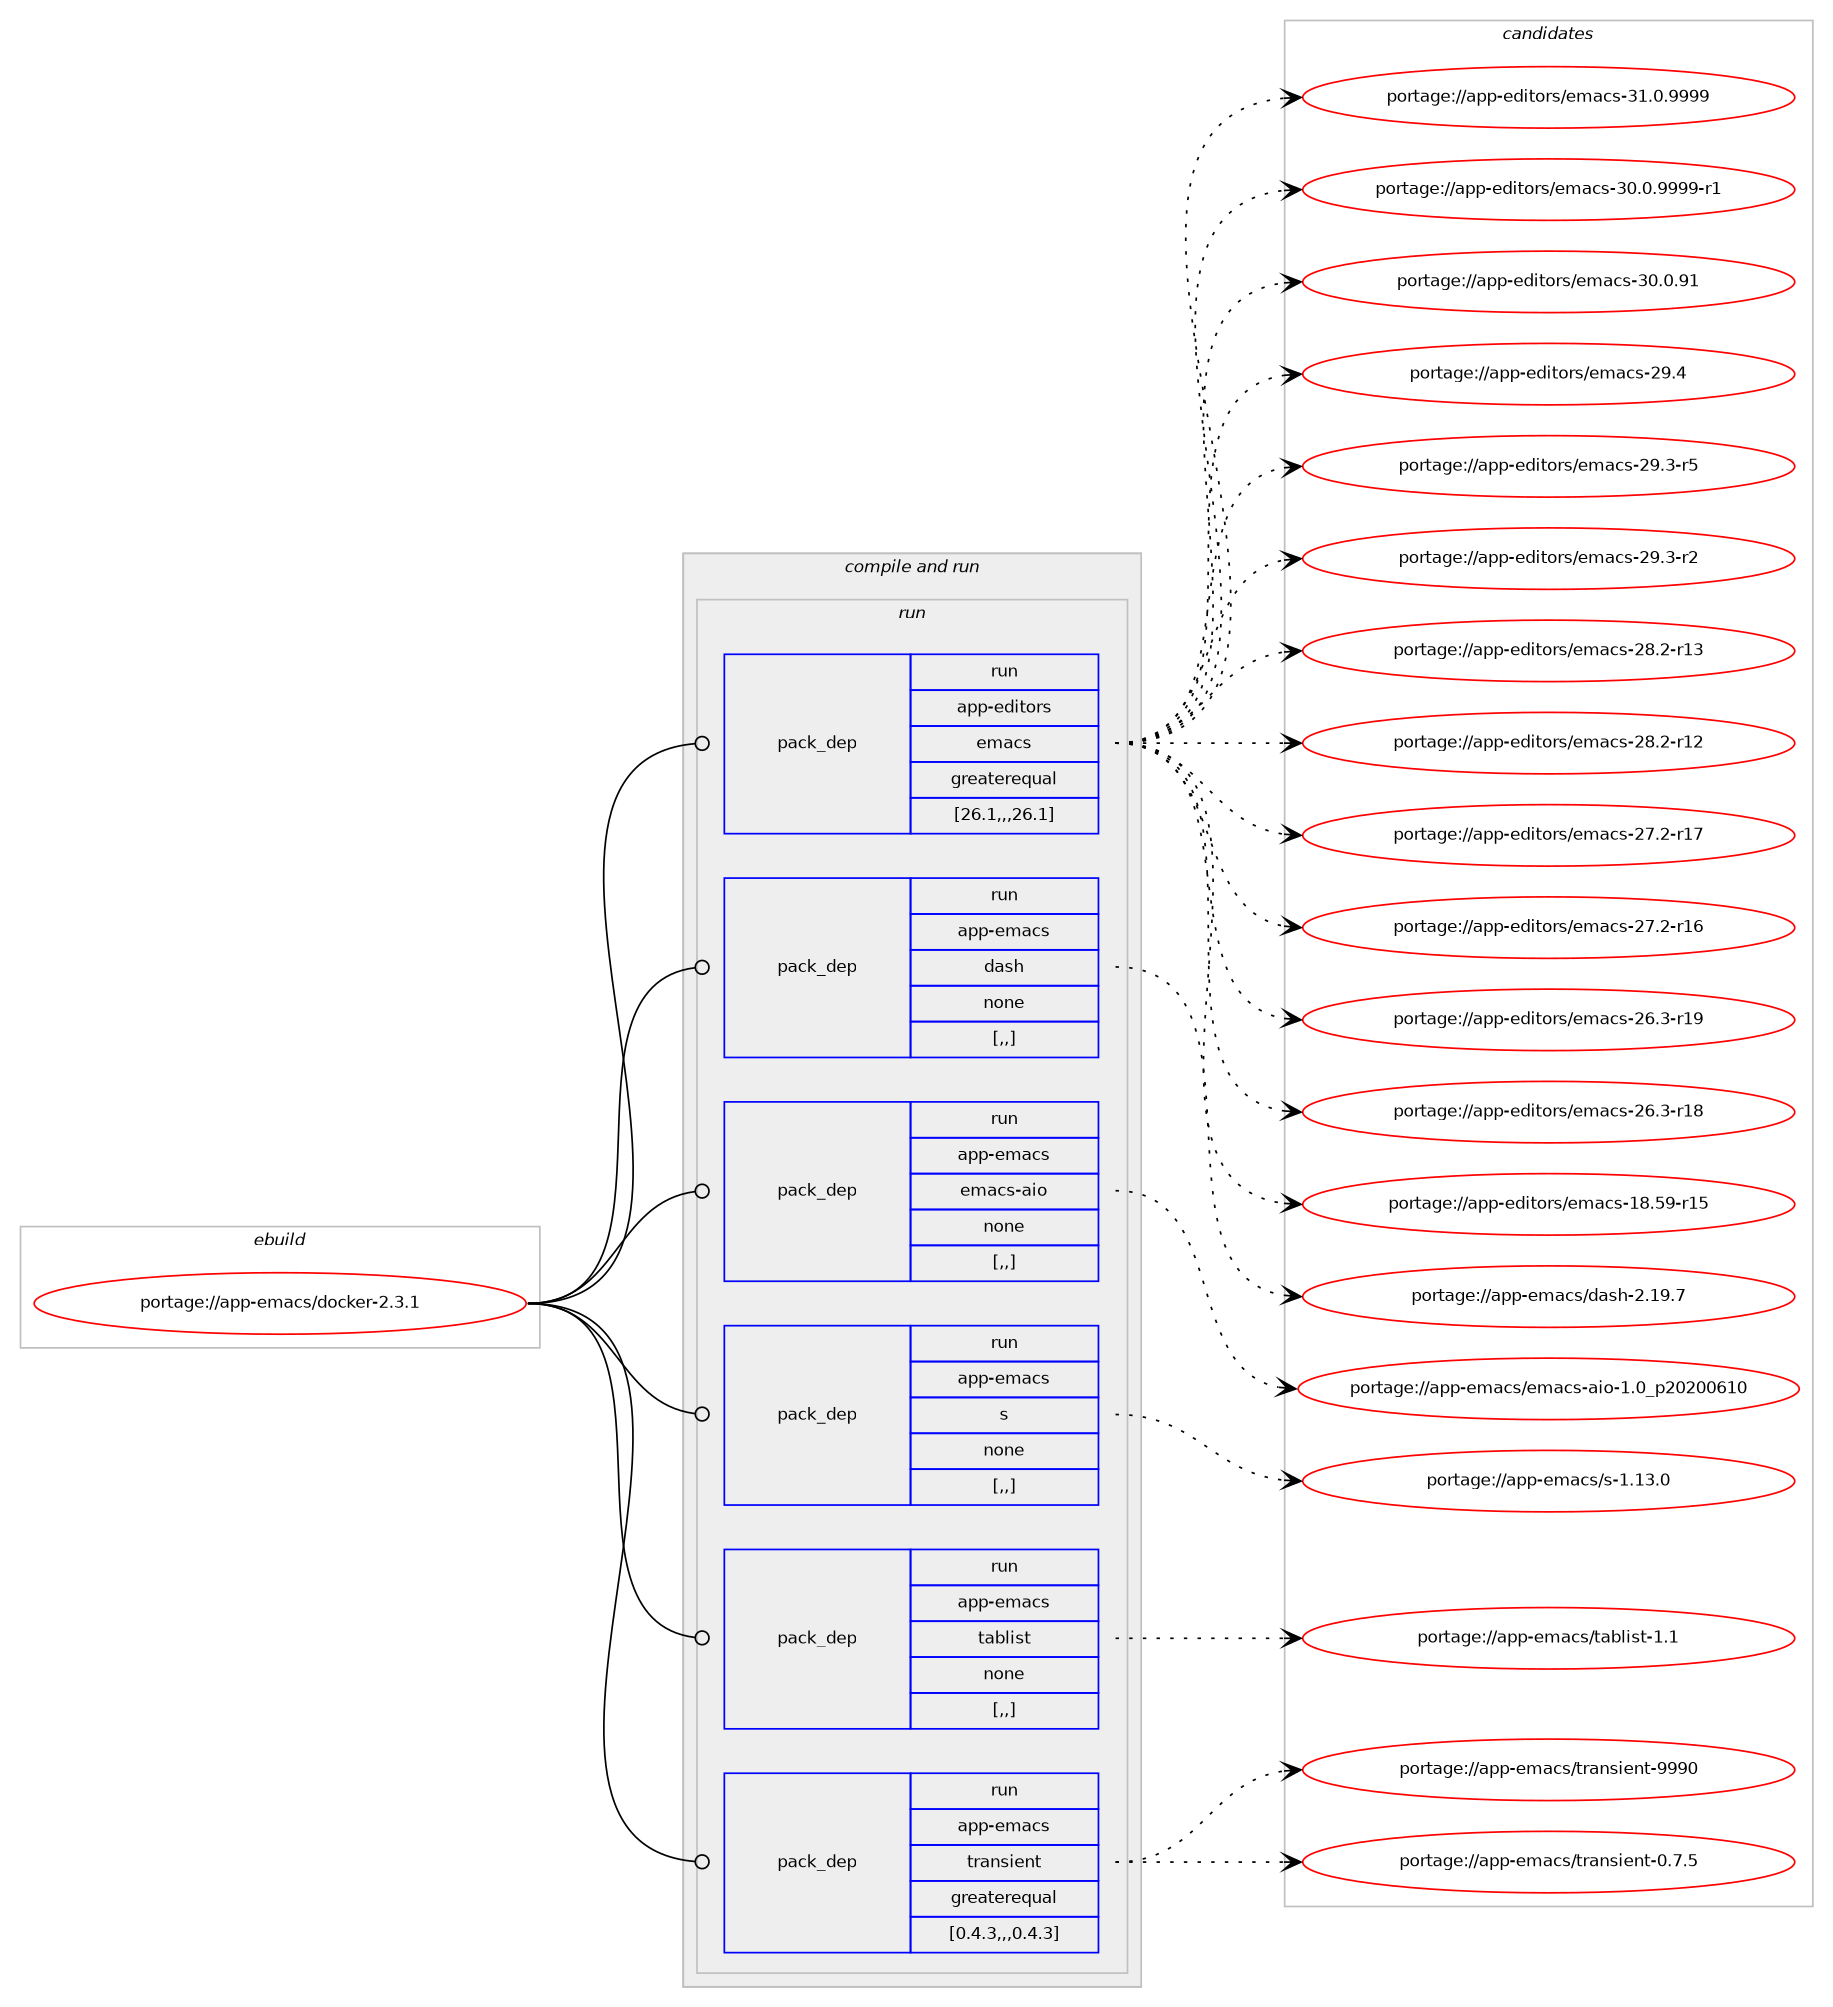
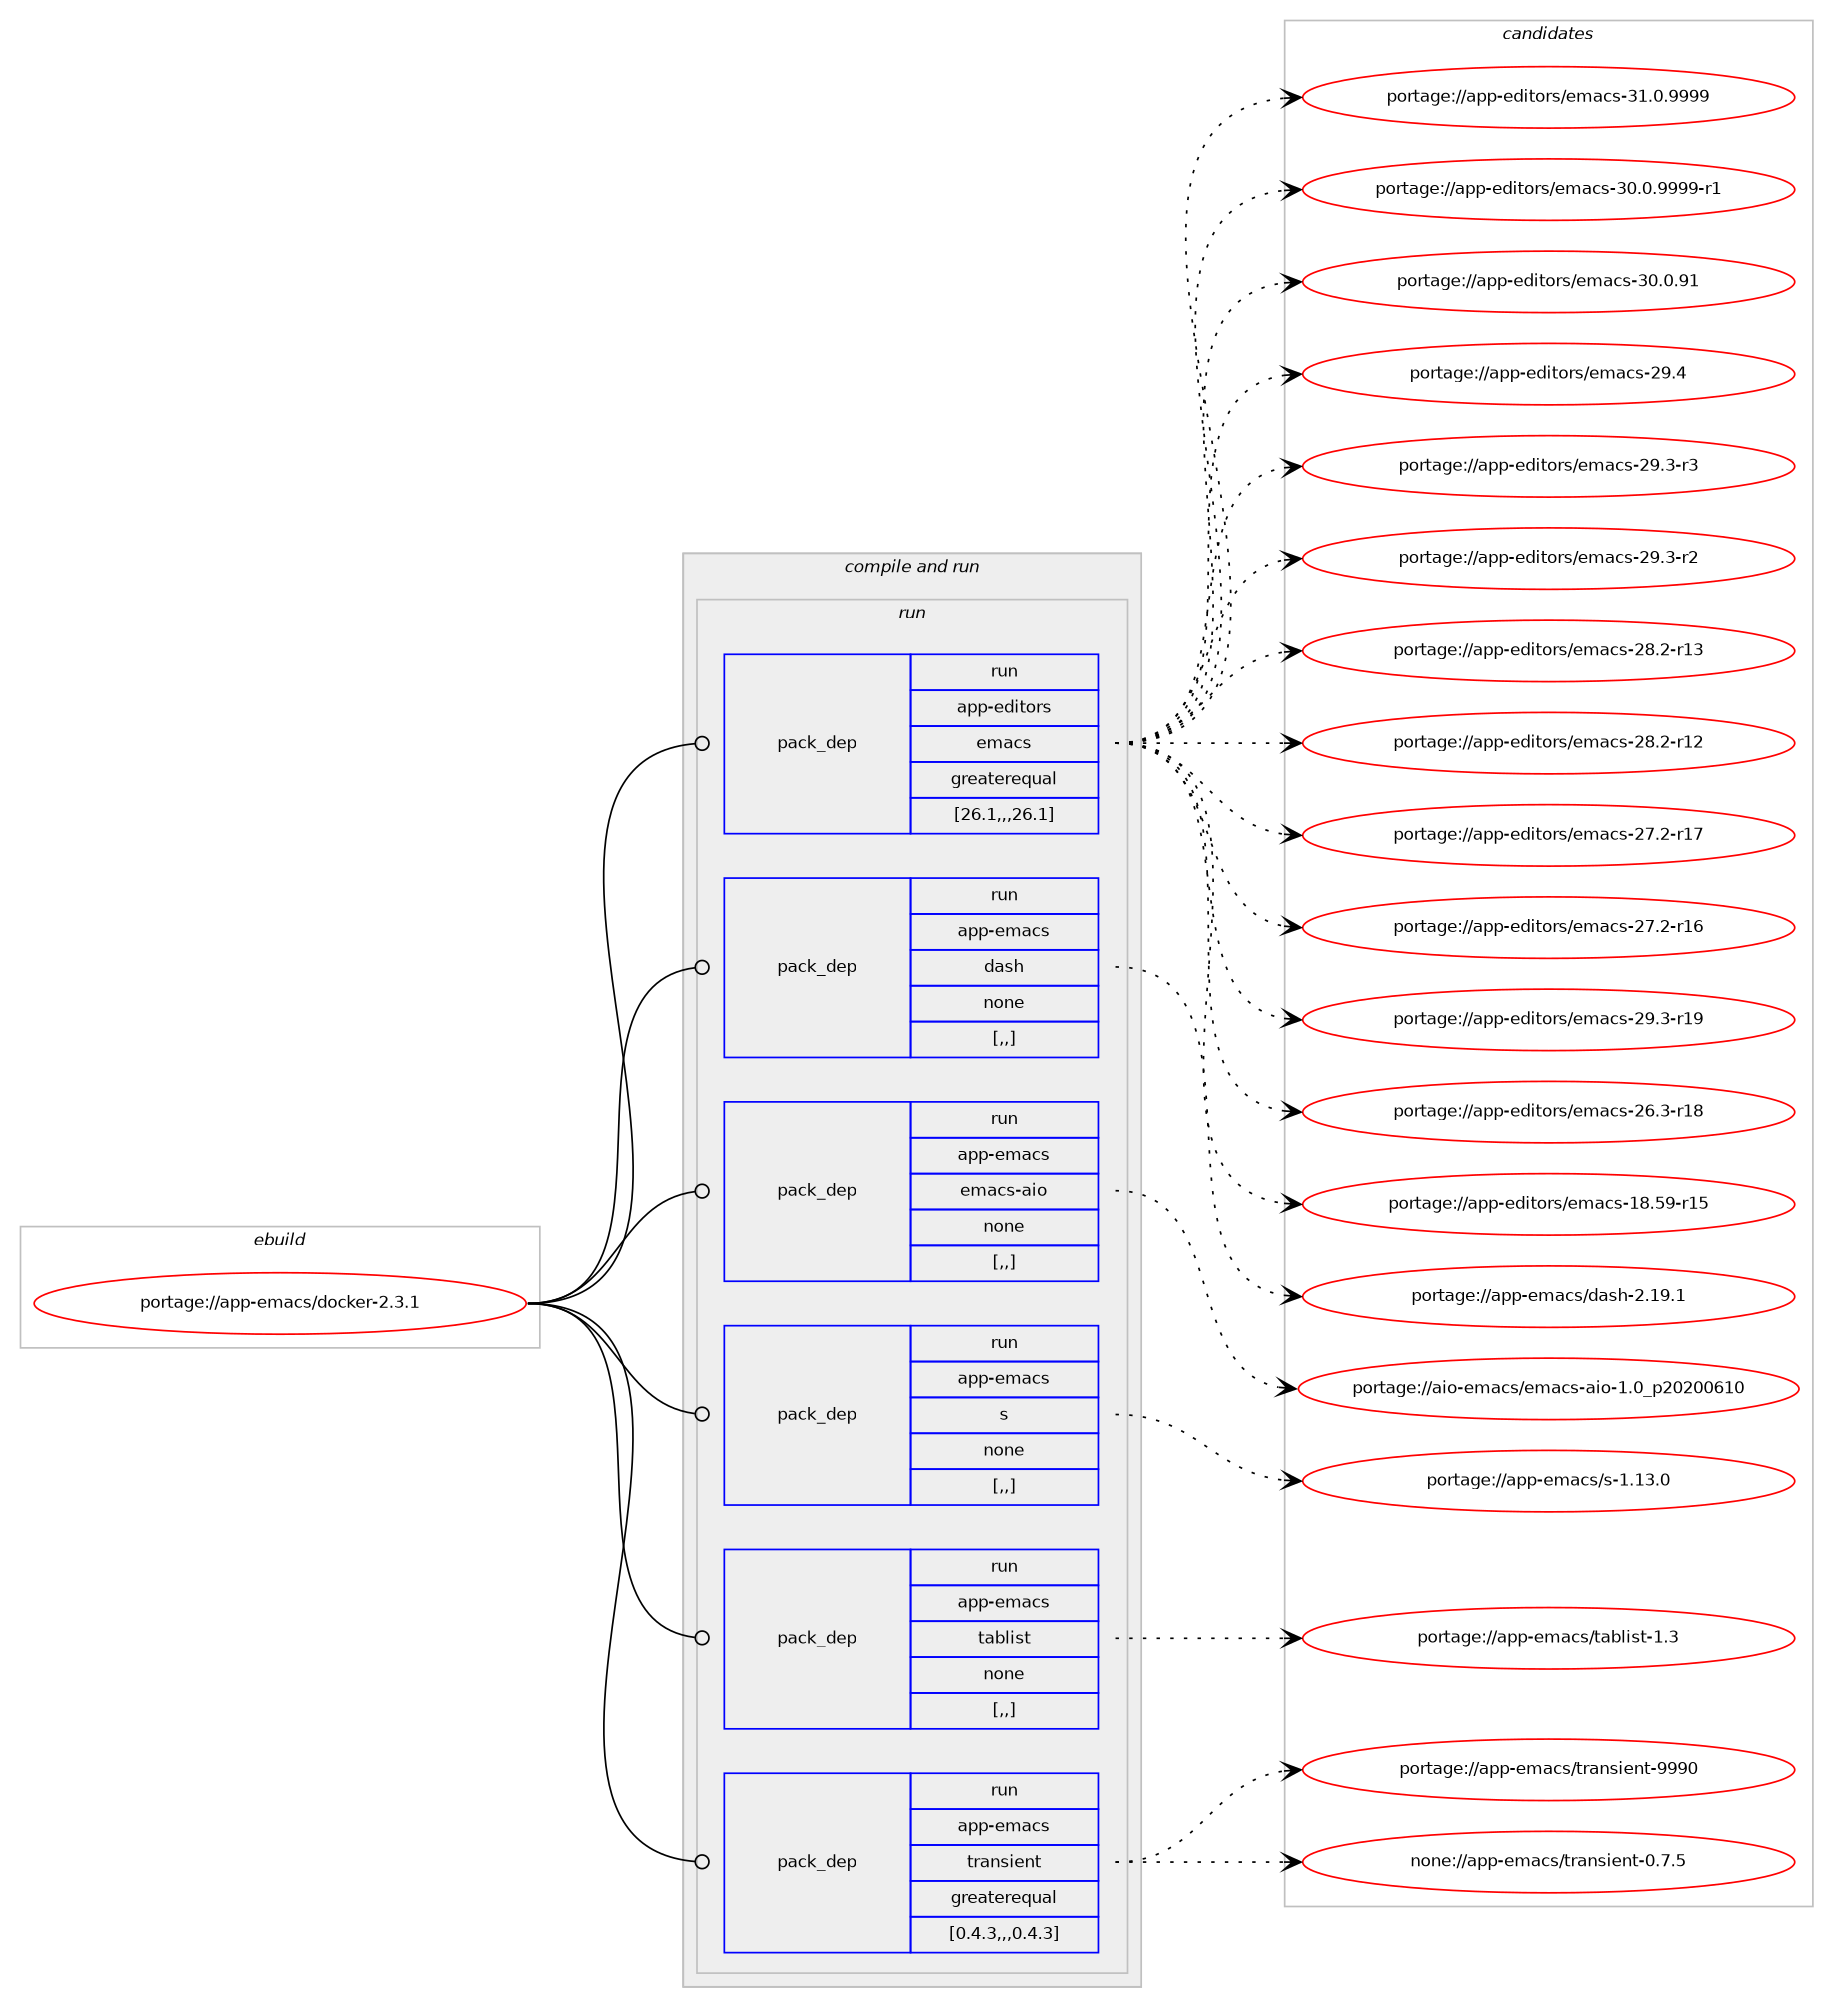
(1549, 466) -> (1549, 466)
(1549, 1020) -> (1549, 1020)
(1549, 1297) -> (1549, 1297)
(1549, 1389) -> (1549, 1389)
(1549, 1638) -> (1549, 1638)
(1549, 1862) -> (1549, 1862)
